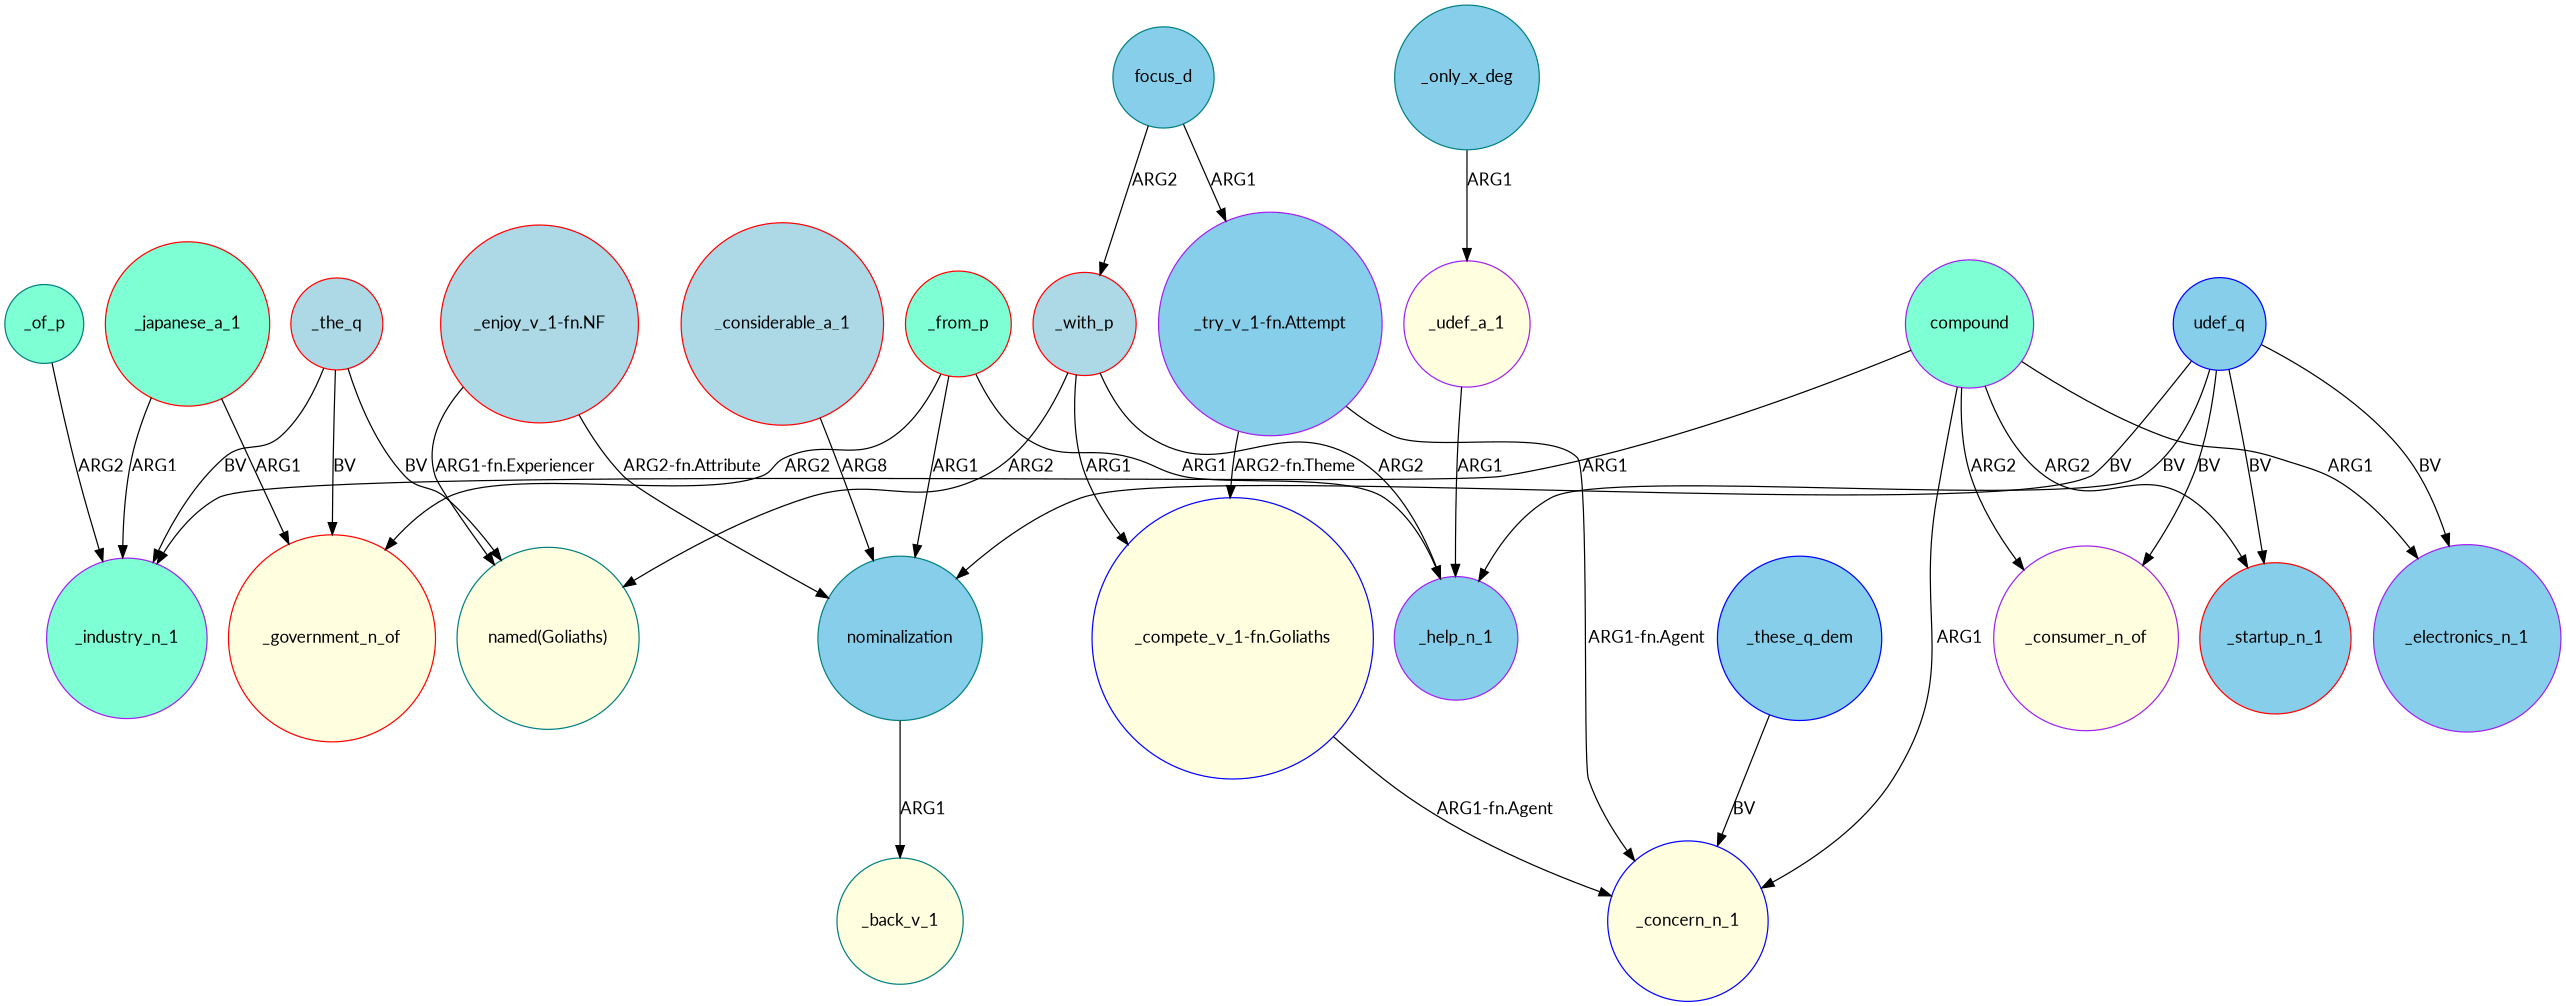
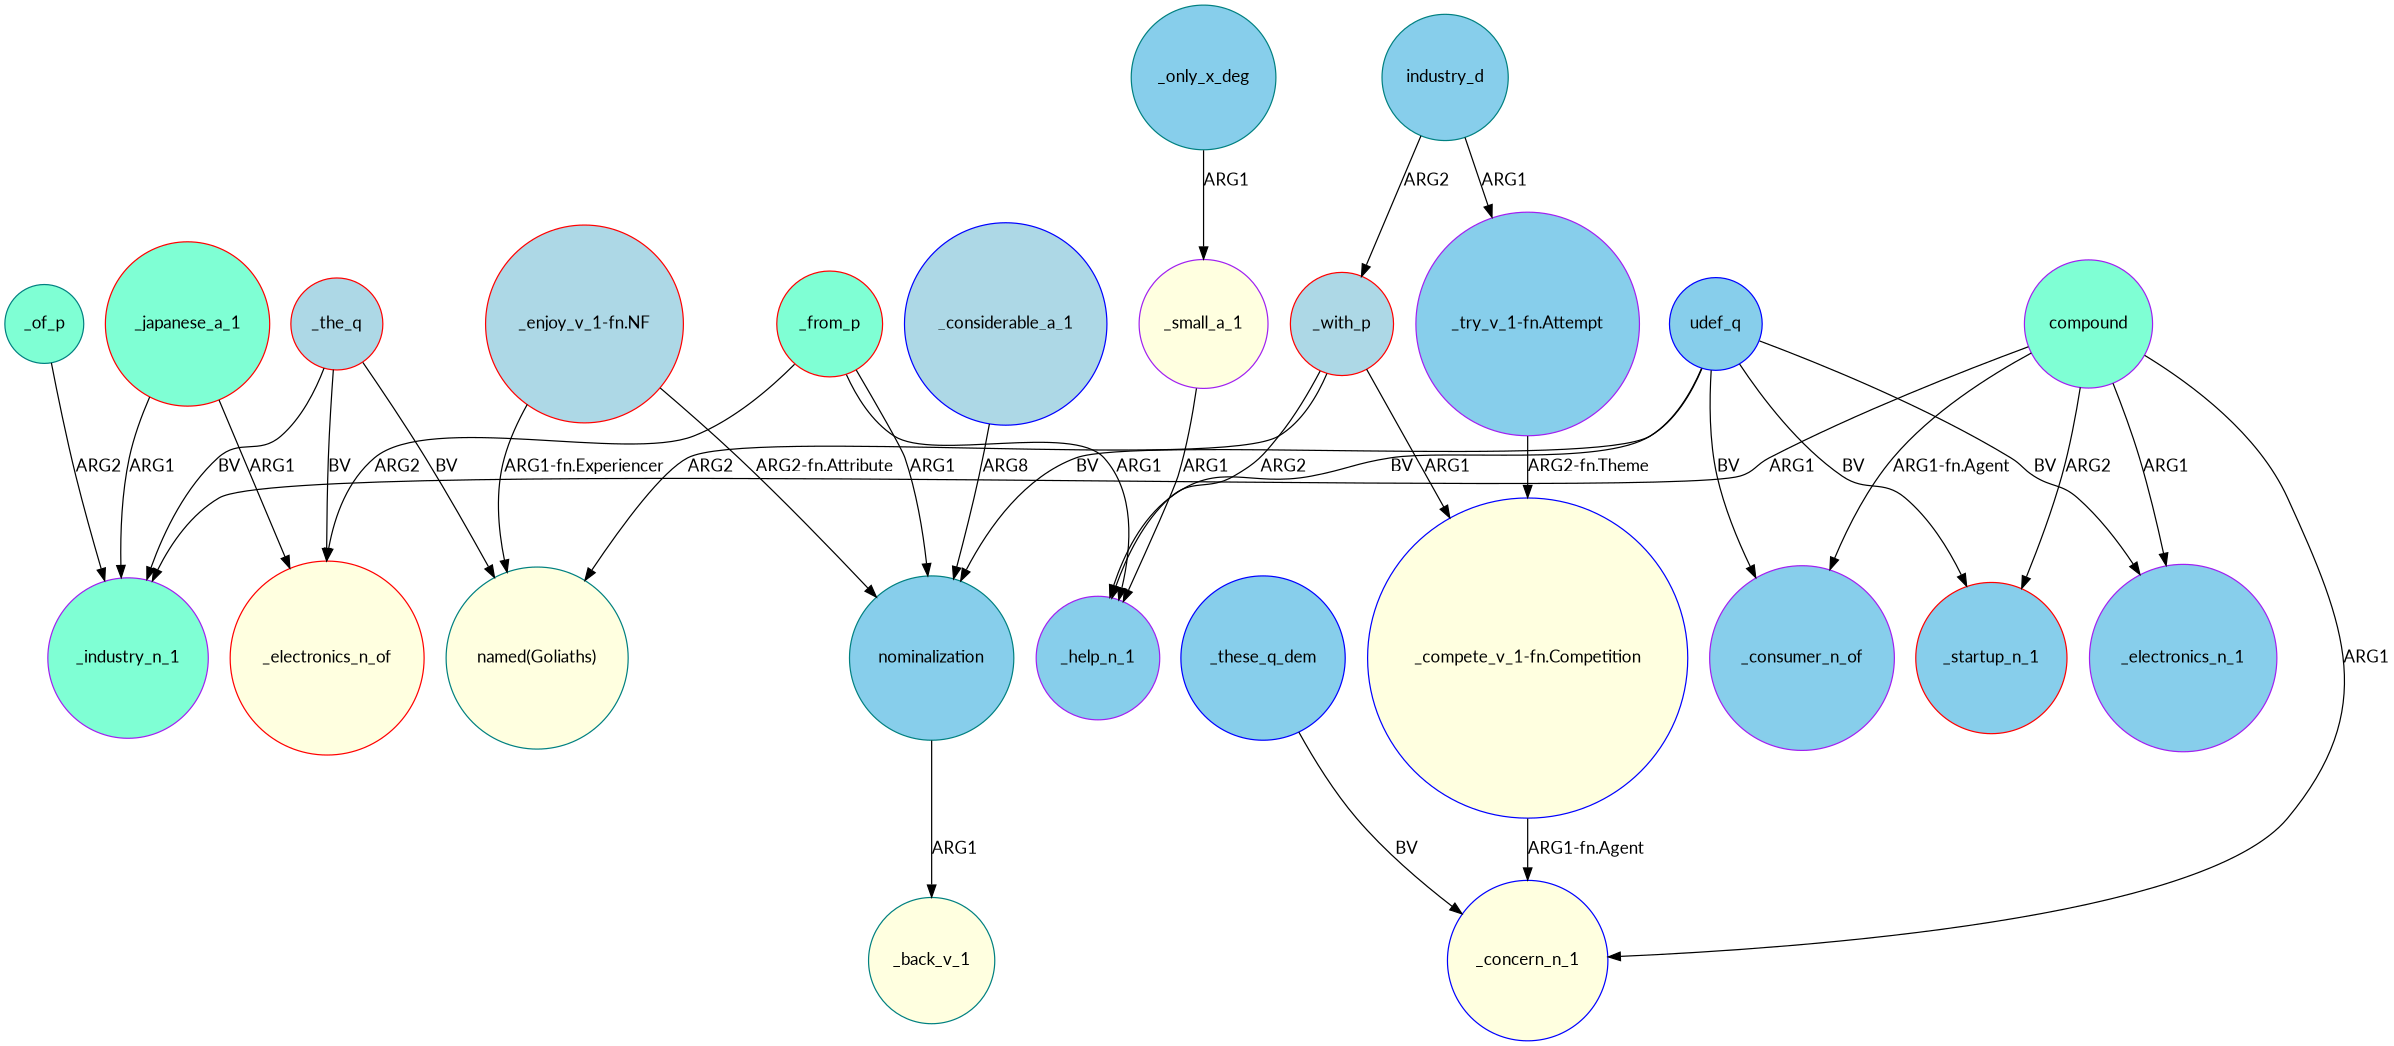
(1164, 77) -> (1445, 77)
(782, 324) -> (1006, 324)
(1467, 324) -> (1204, 324)
(1994, 467) -> (1952, 467)
(1584, 537) -> none
(332, 638) -> (327, 658)
(1233, 638) -> (1528, 658)
(2086, 638) -> (1802, 658)
